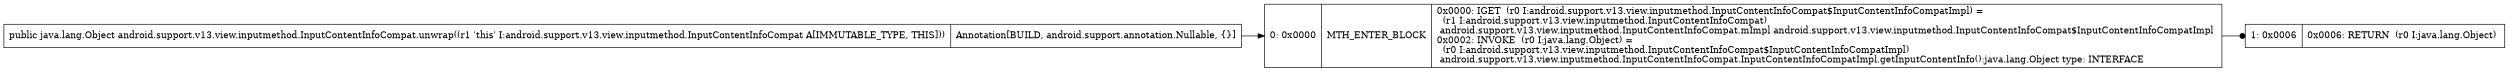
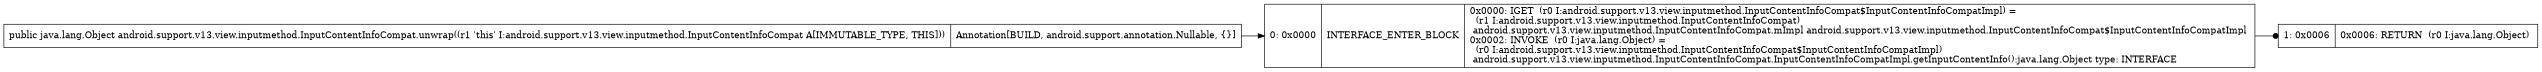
(1377, 36) -> (1393, 36)
